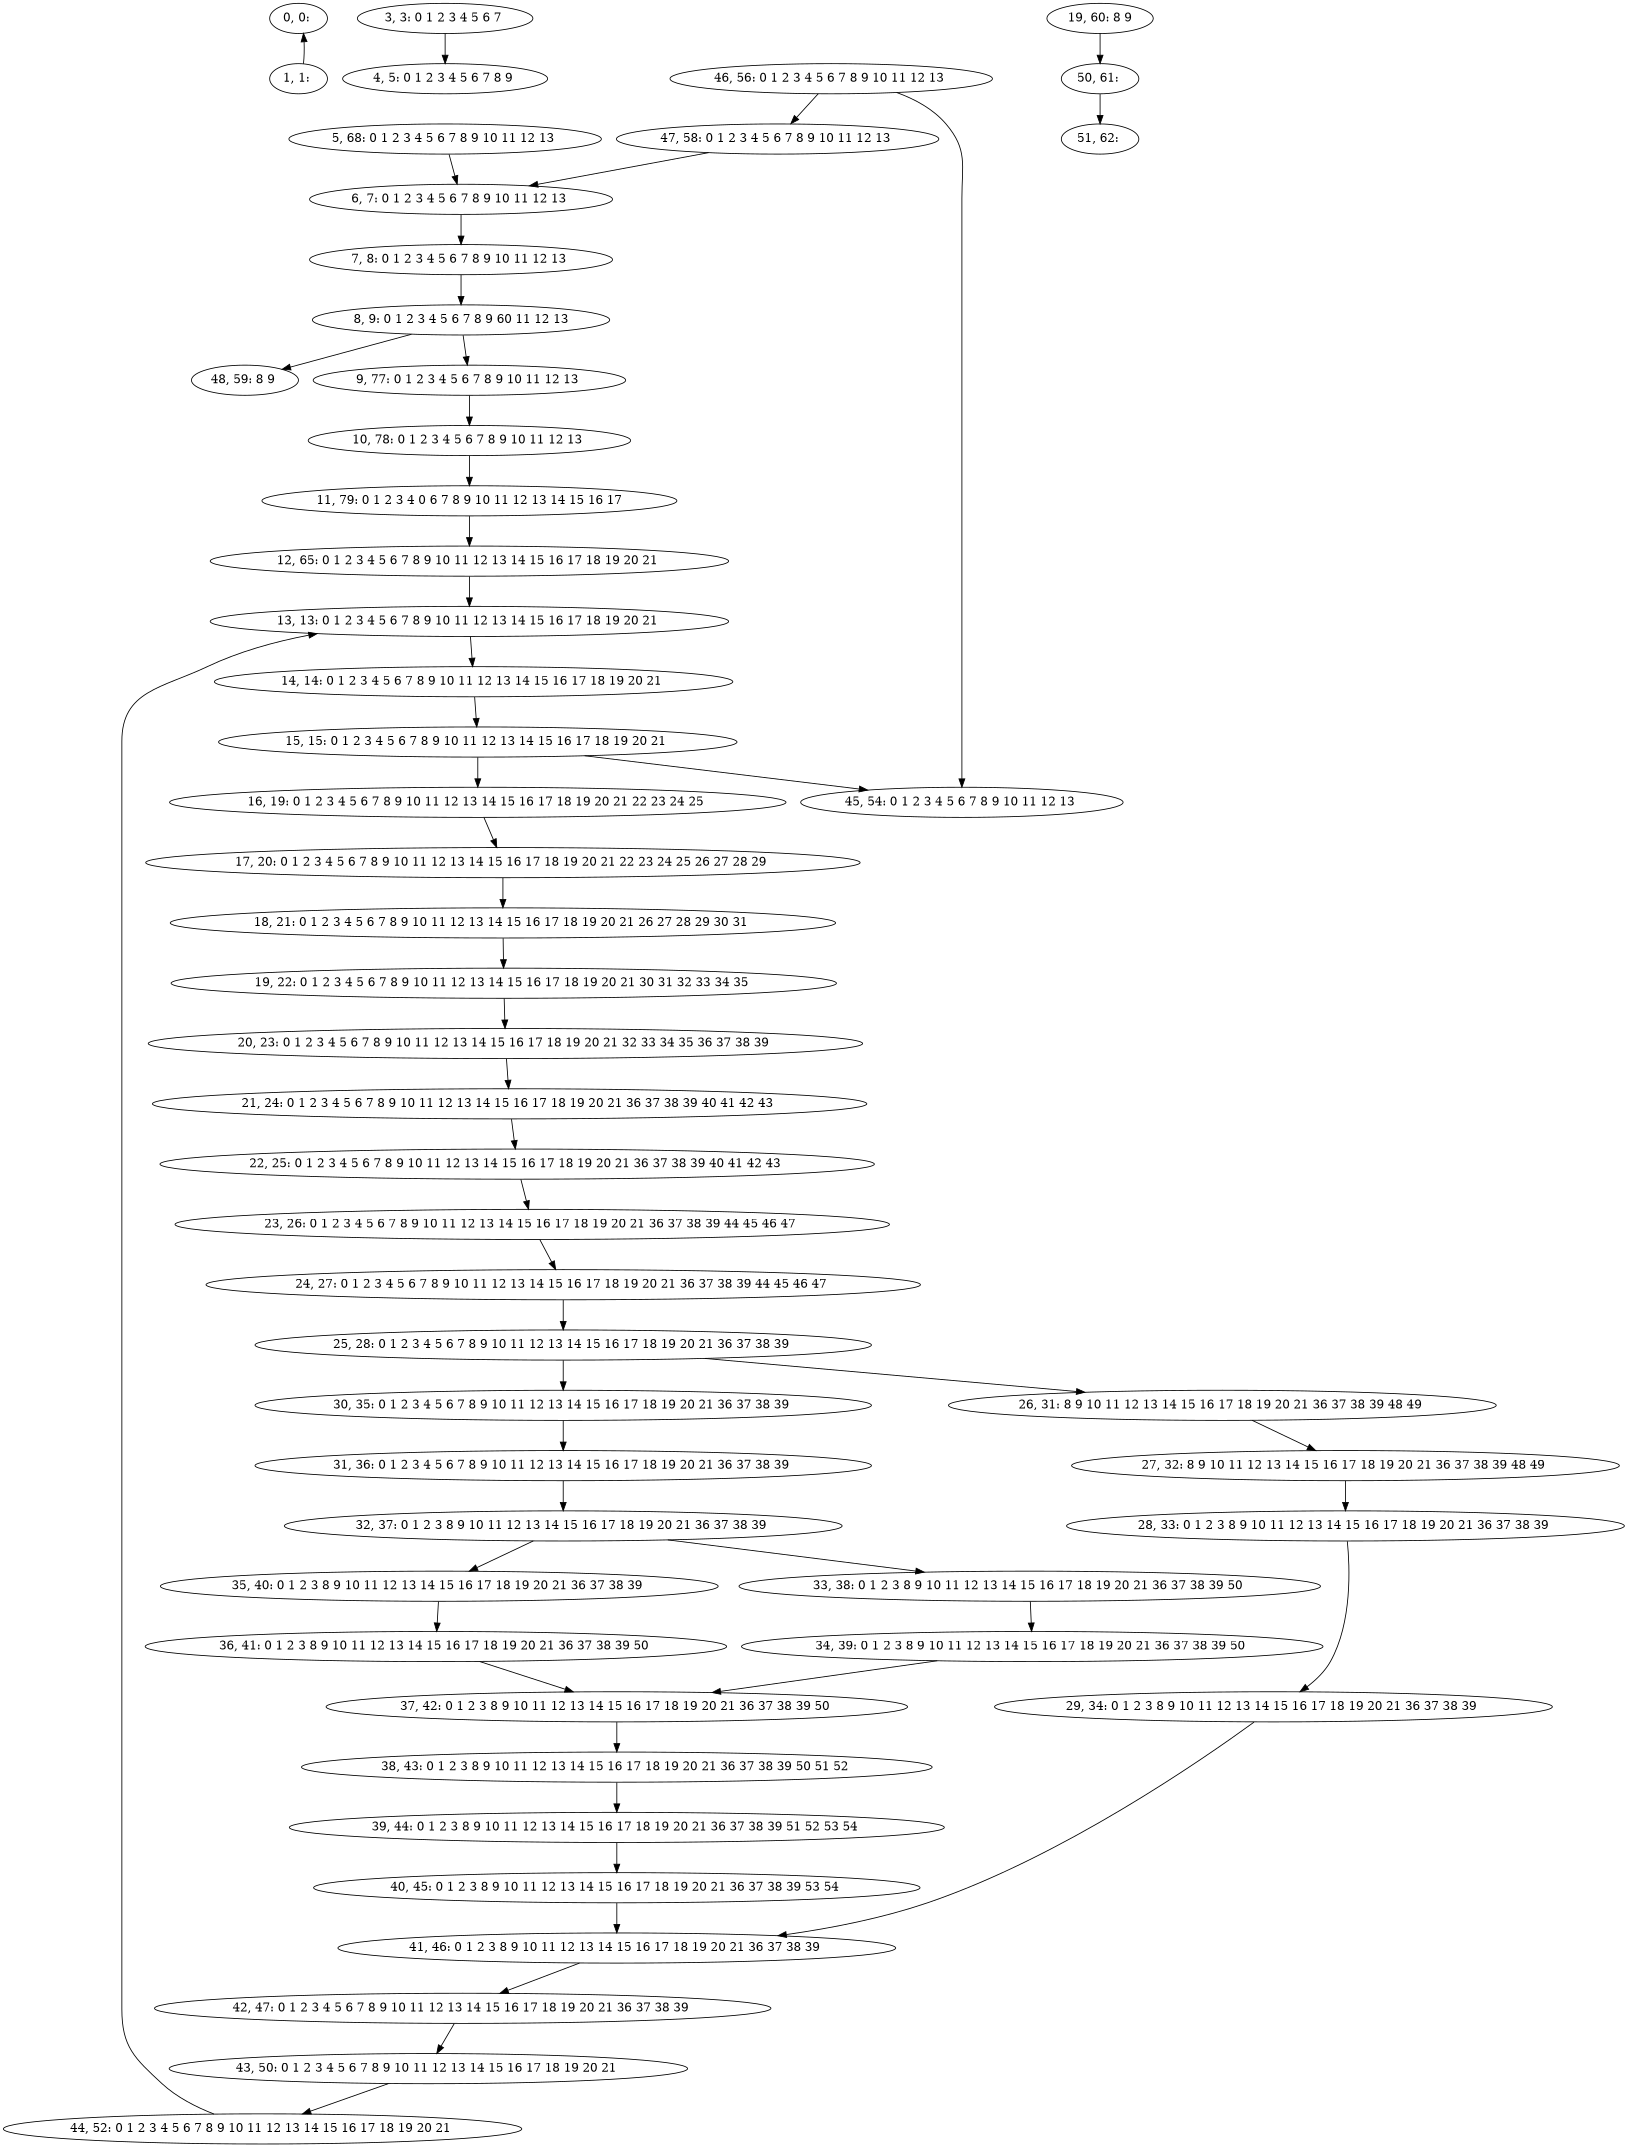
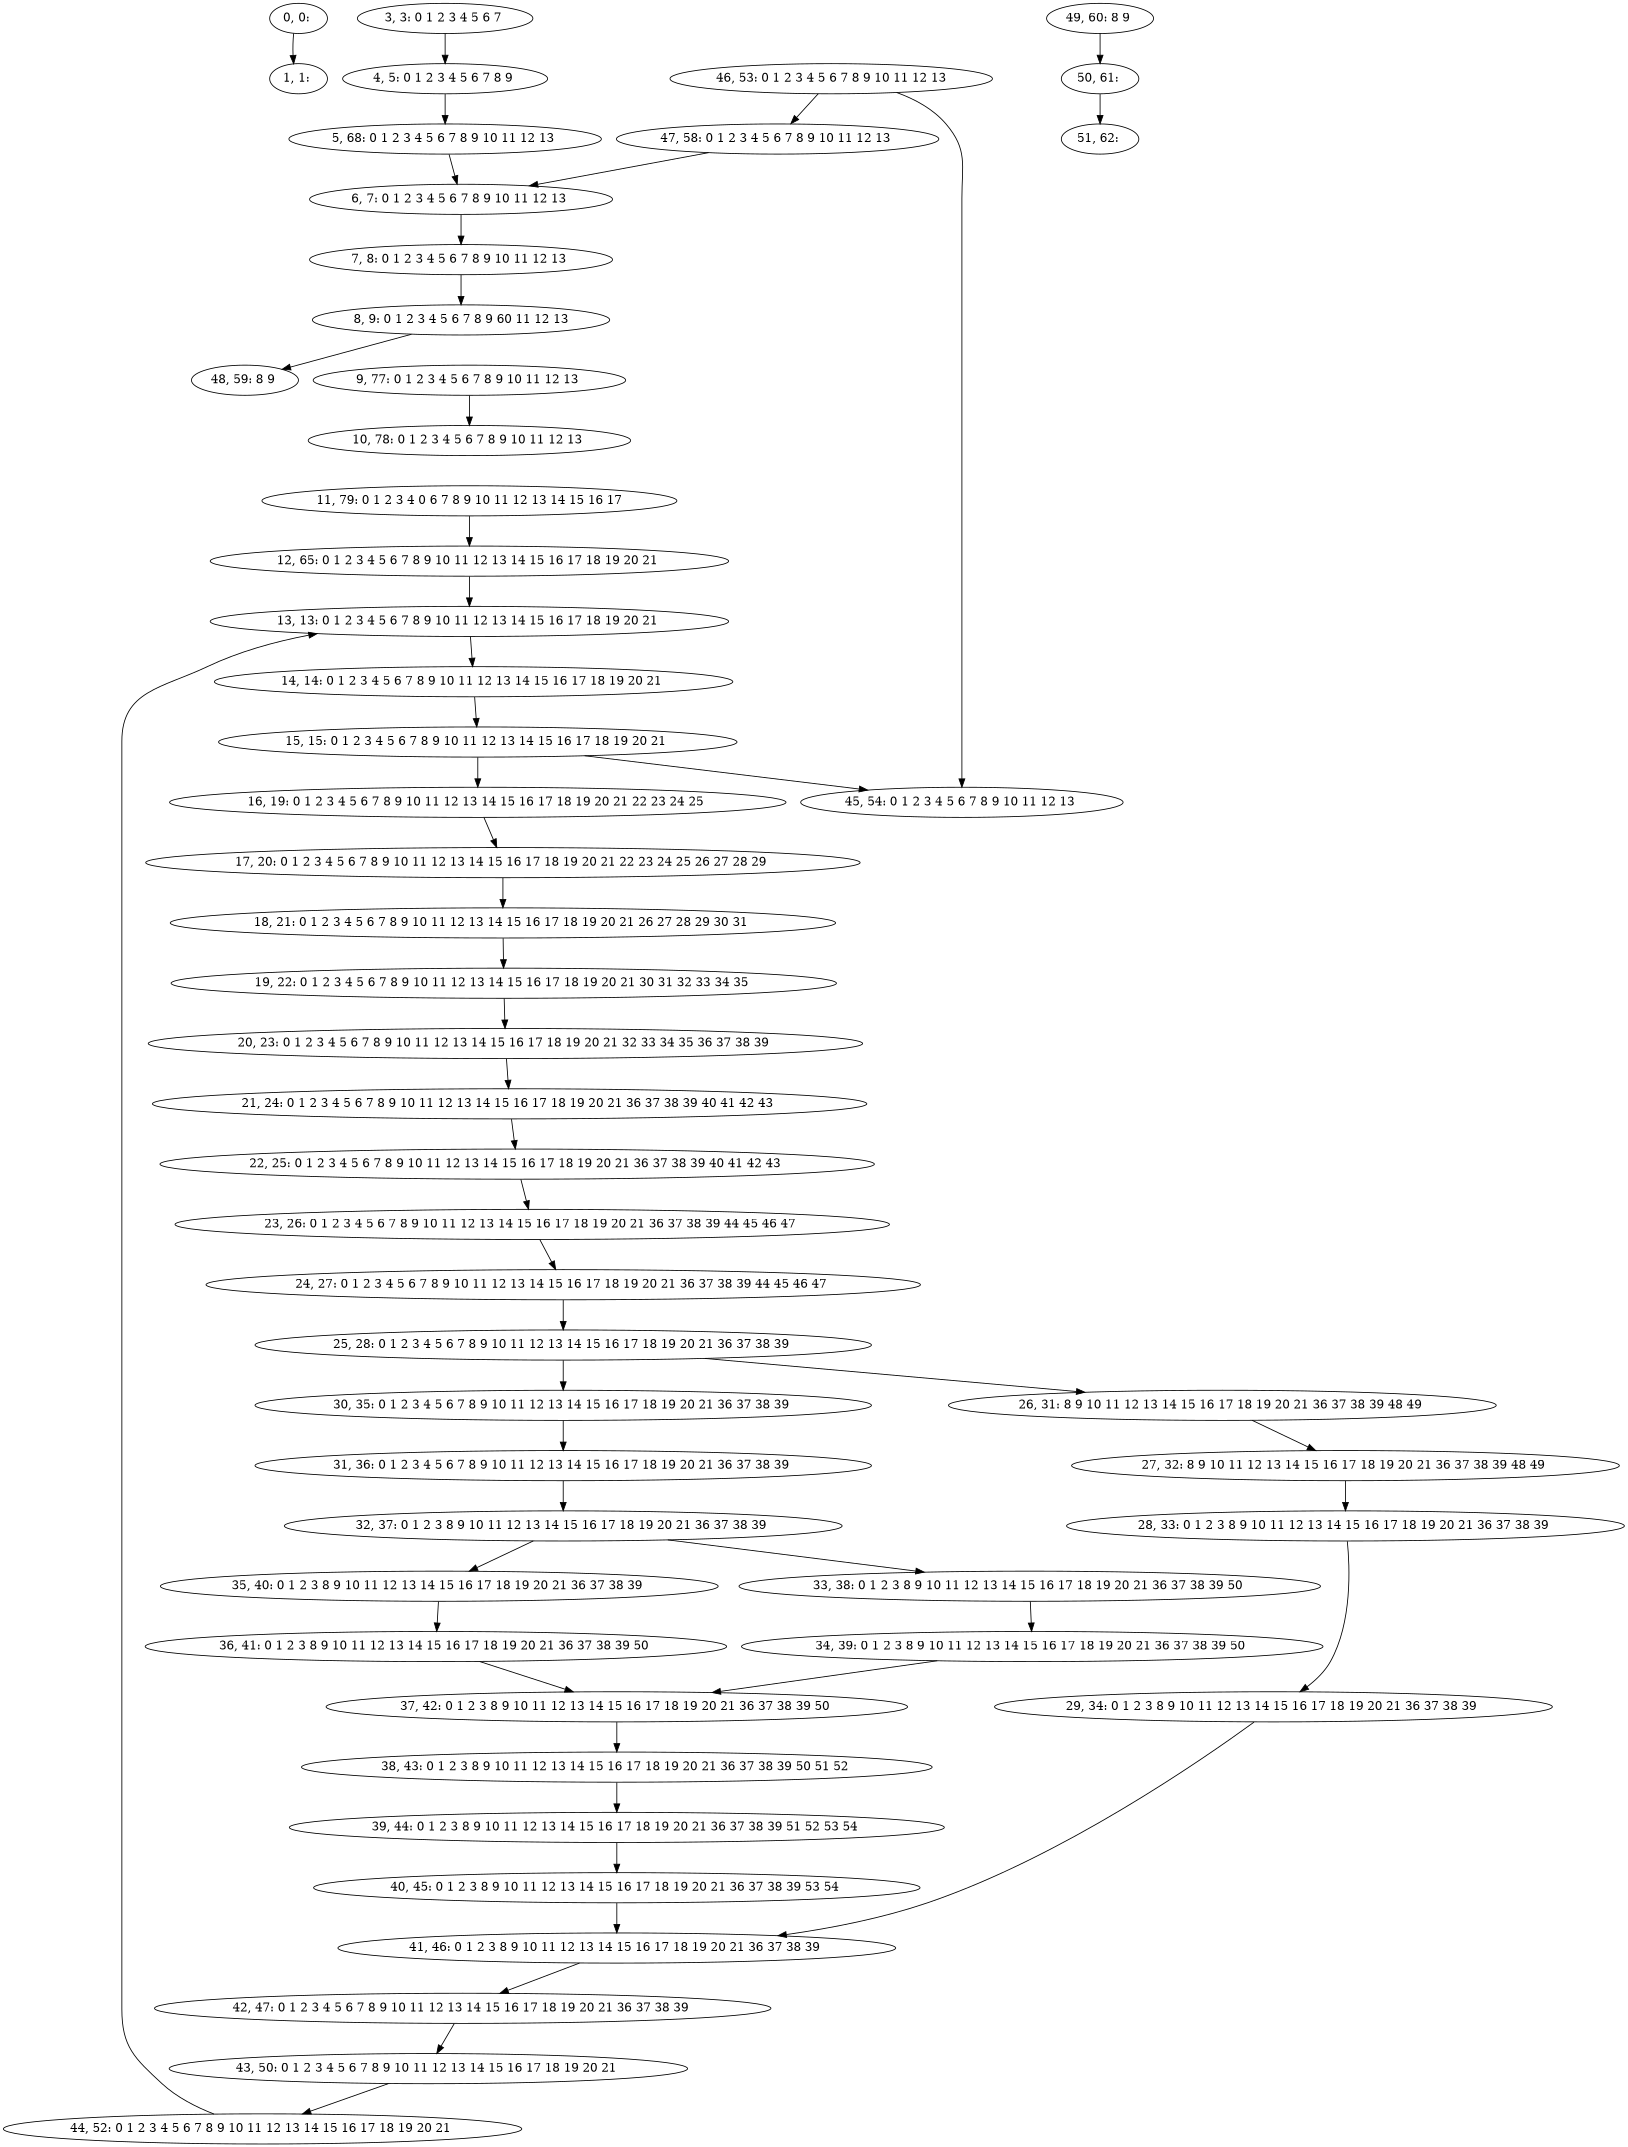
(1100, 18) -> (1100, 18)
(304, 53) -> (293, 44)
(831, 79) -> (831, 79)
none -> (445, 105)
(465, 346) -> none
(469, 467) -> none
